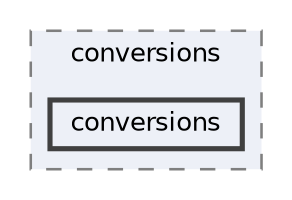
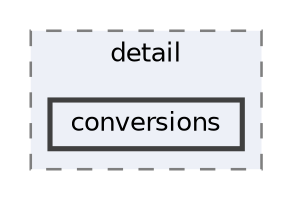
(146, 55) -> (146, 55)
